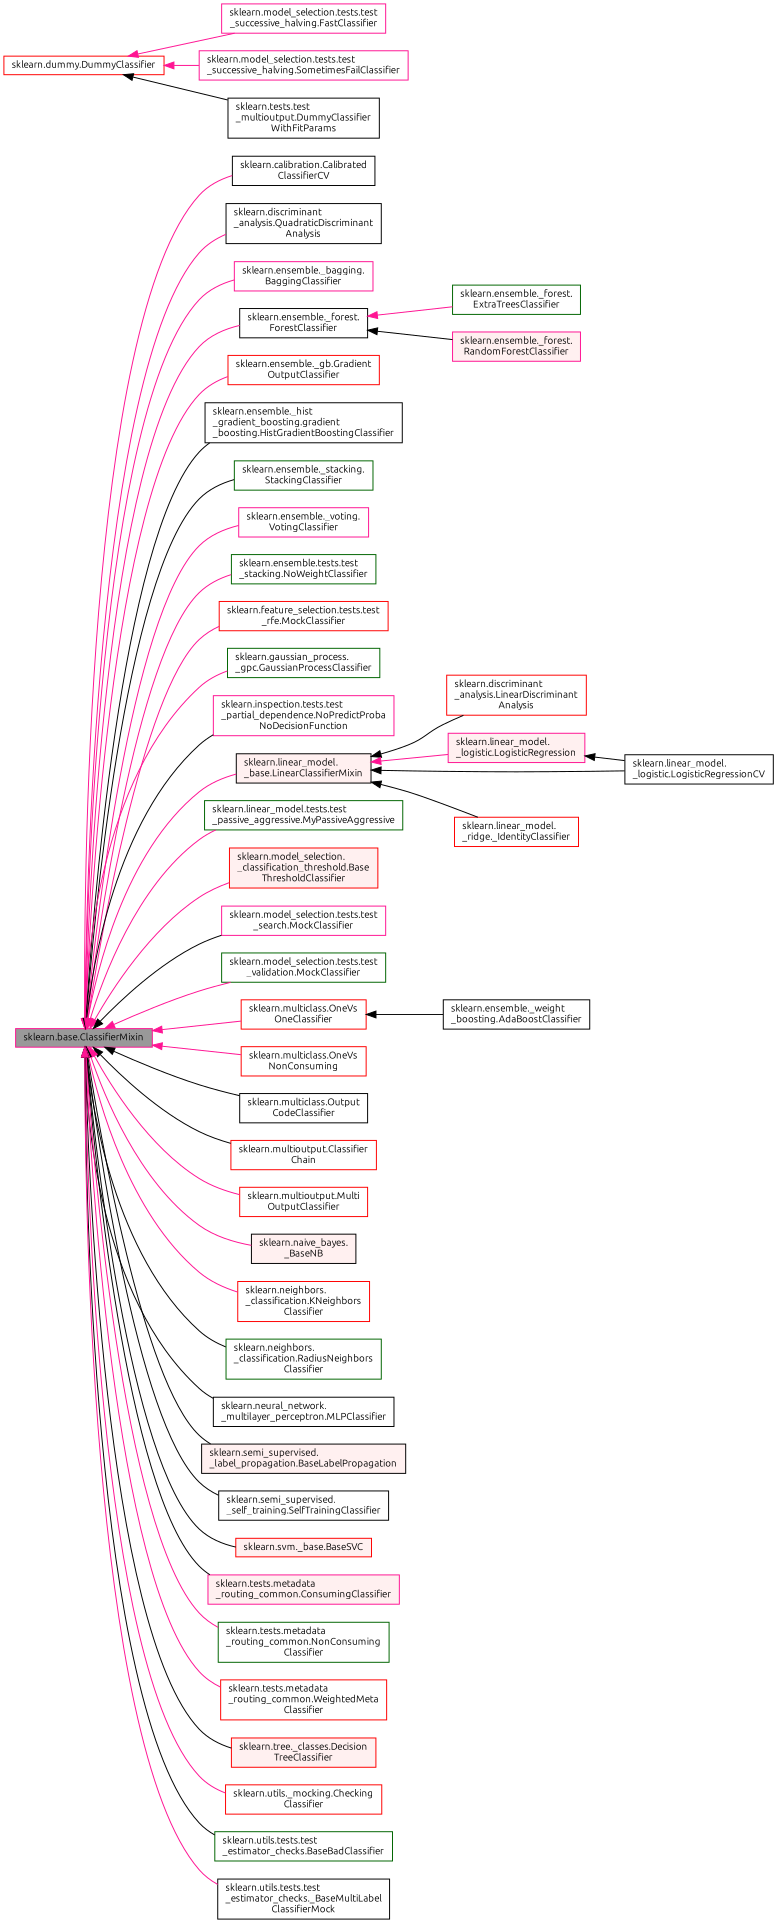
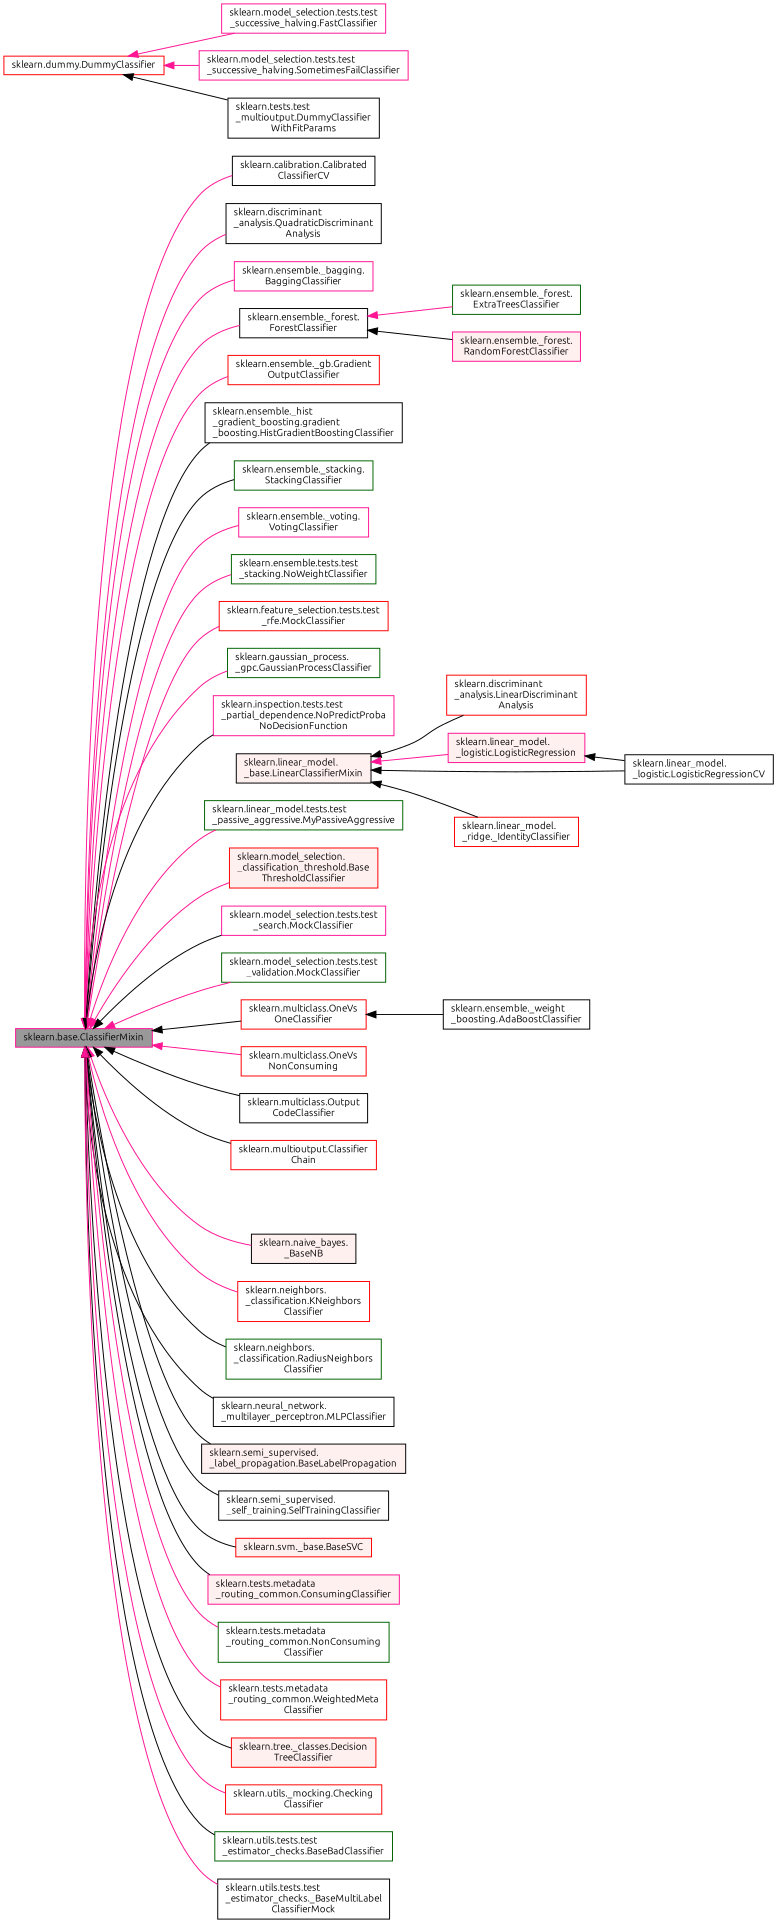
(134, 877) -> none
(202, 1025) -> (202, 1025)
(304, 1202) -> none
